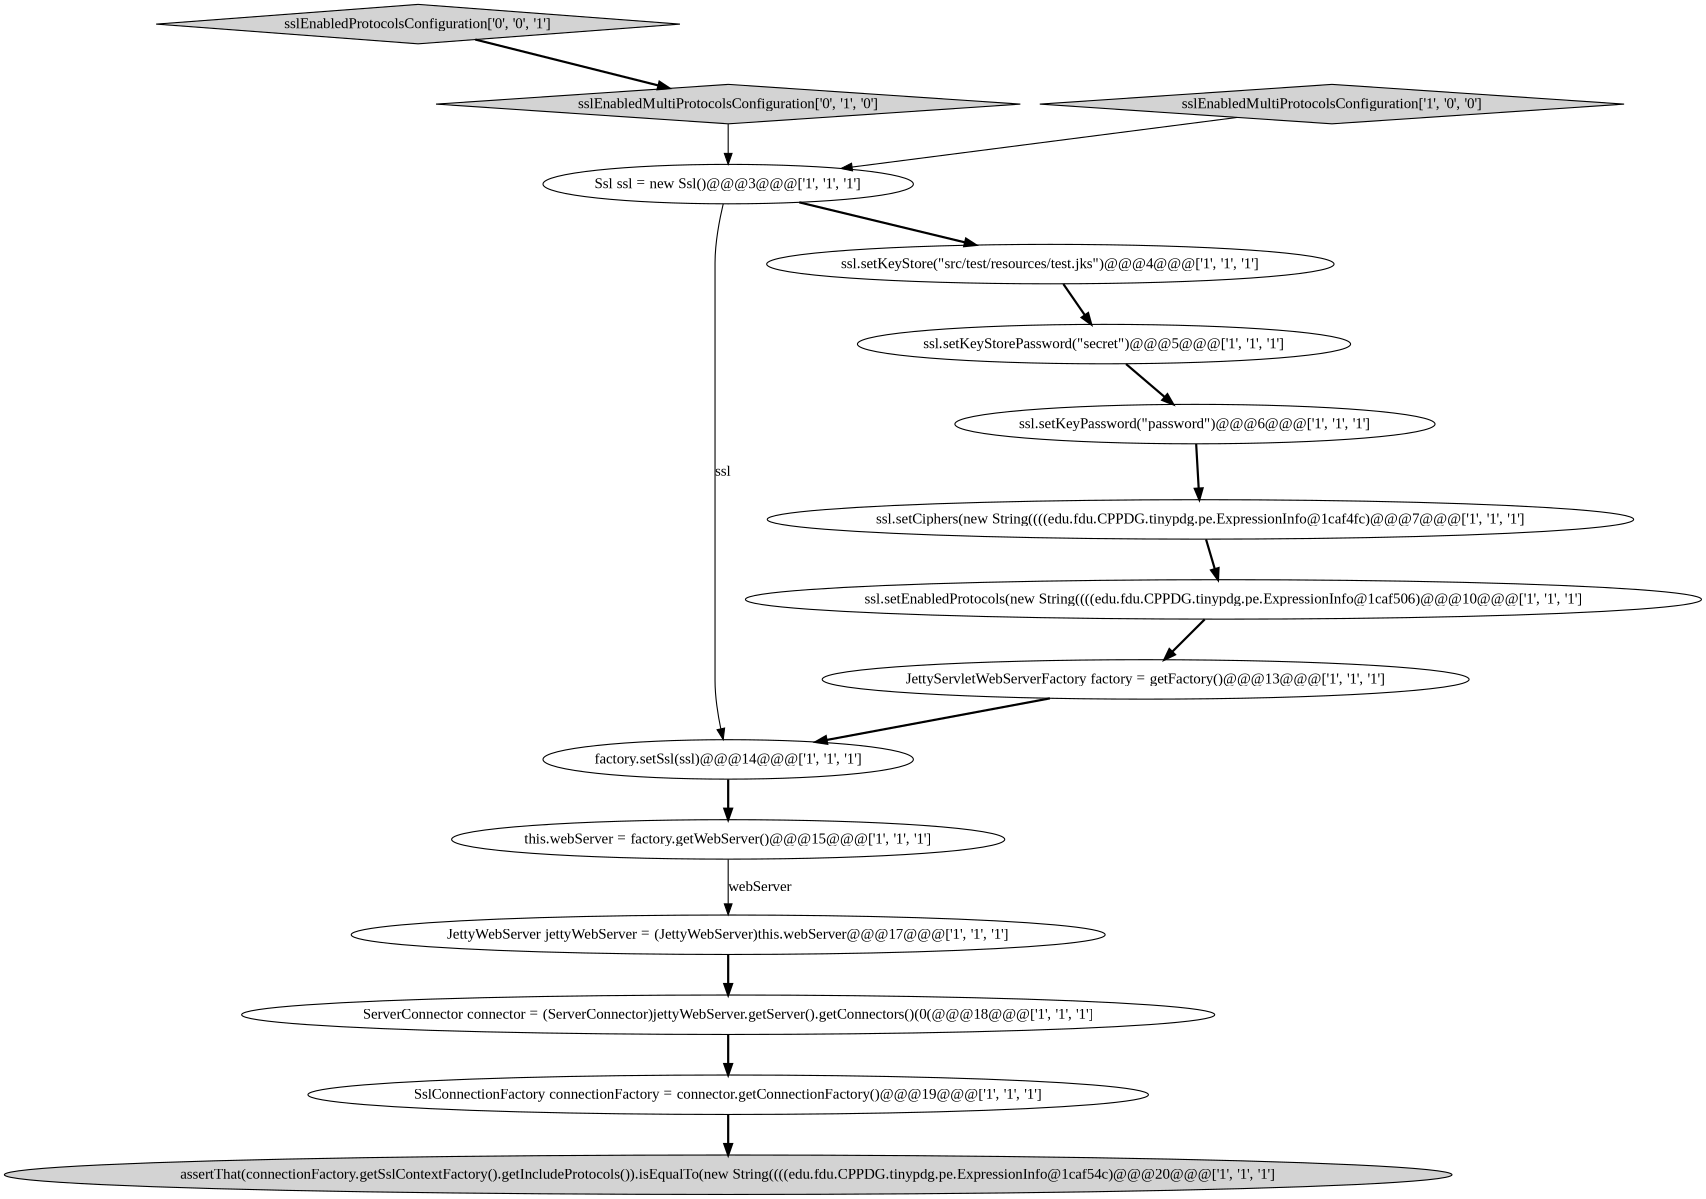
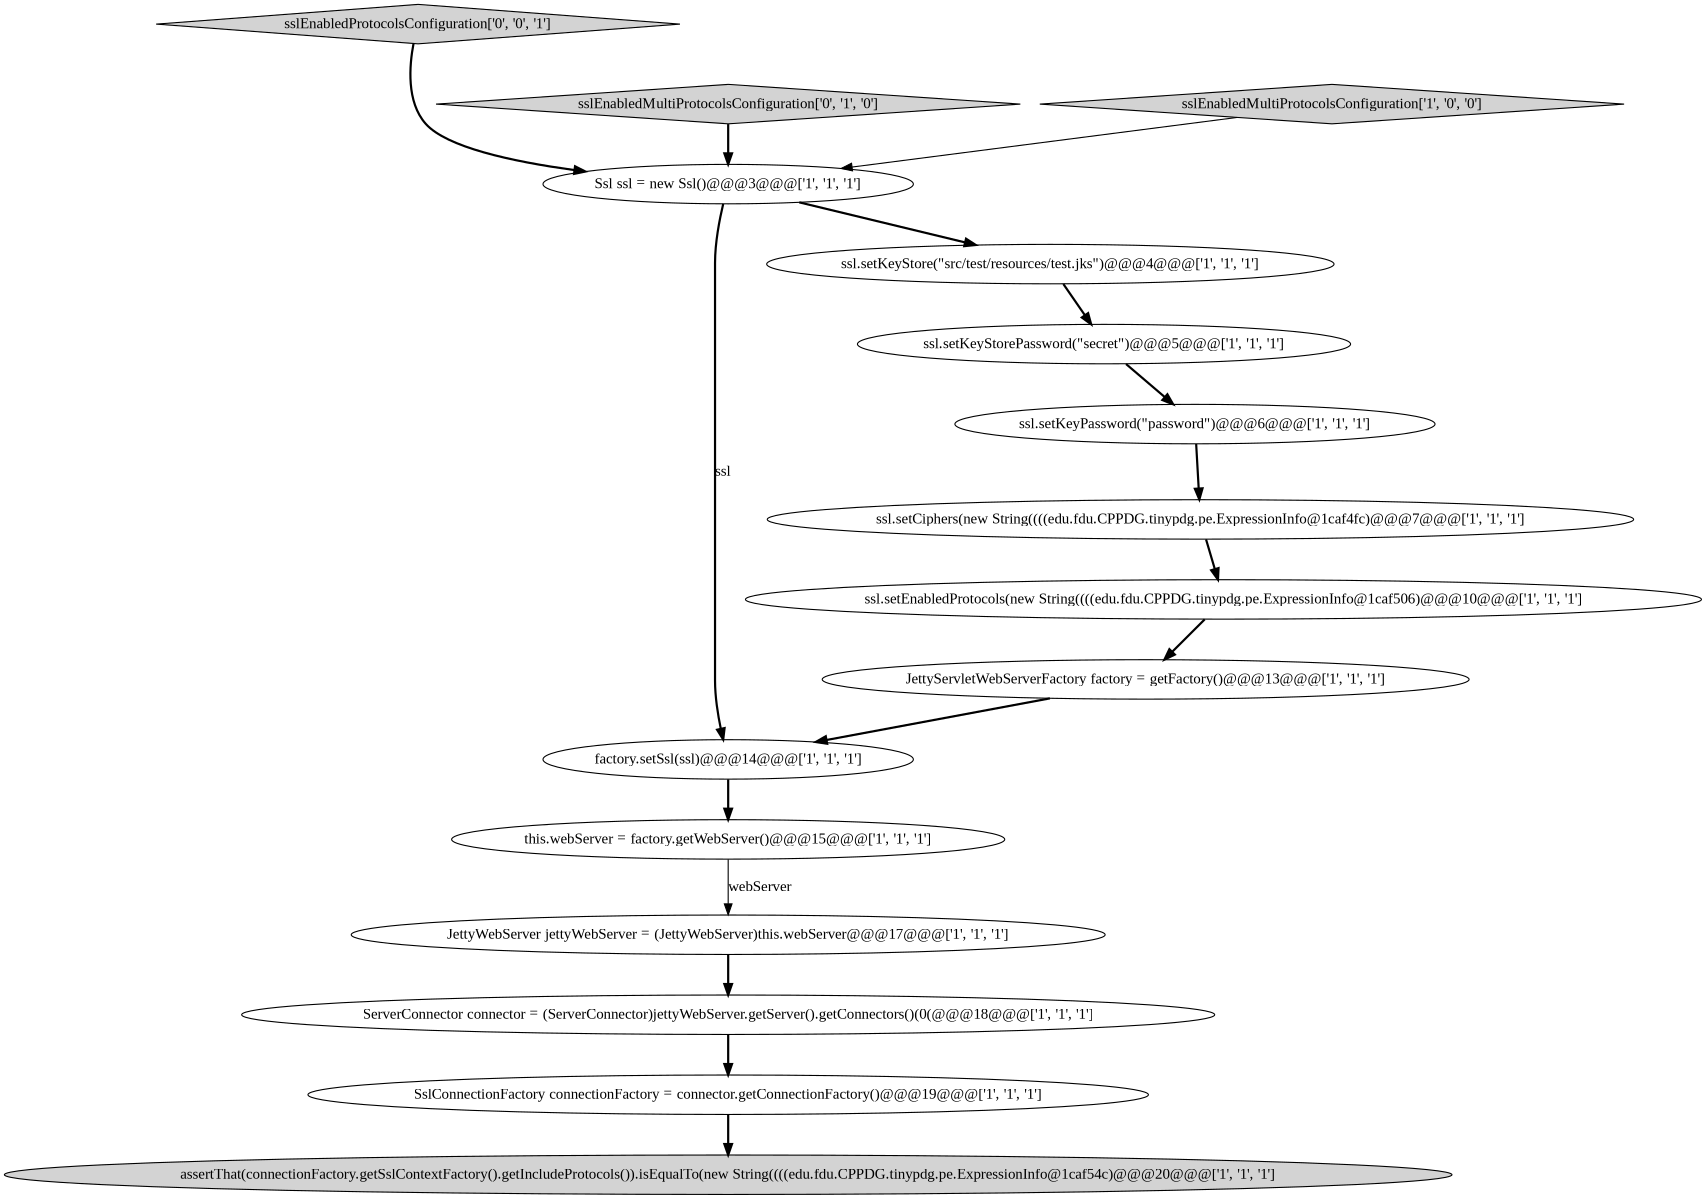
(567, 63) -> (457, 143)
(728, 139) -> (728, 139)
(715, 466) -> (715, 466)
